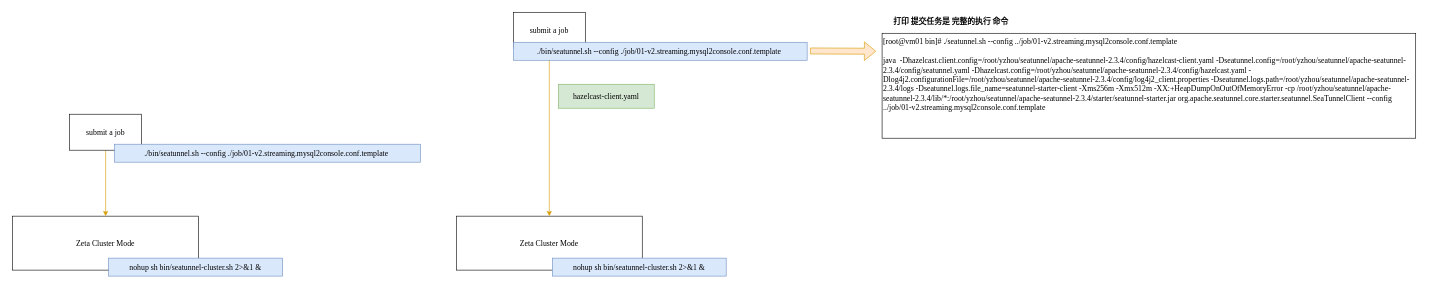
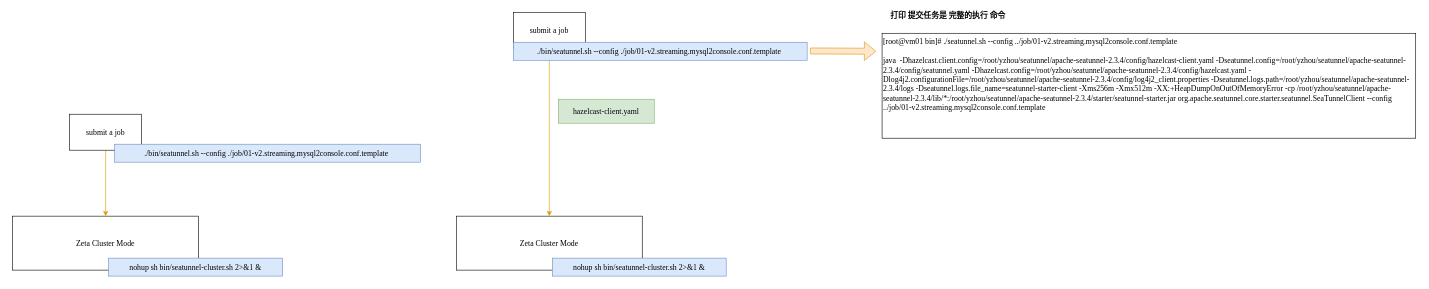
(951, 21) -> (948, 15)
(606, 96) -> (606, 111)
